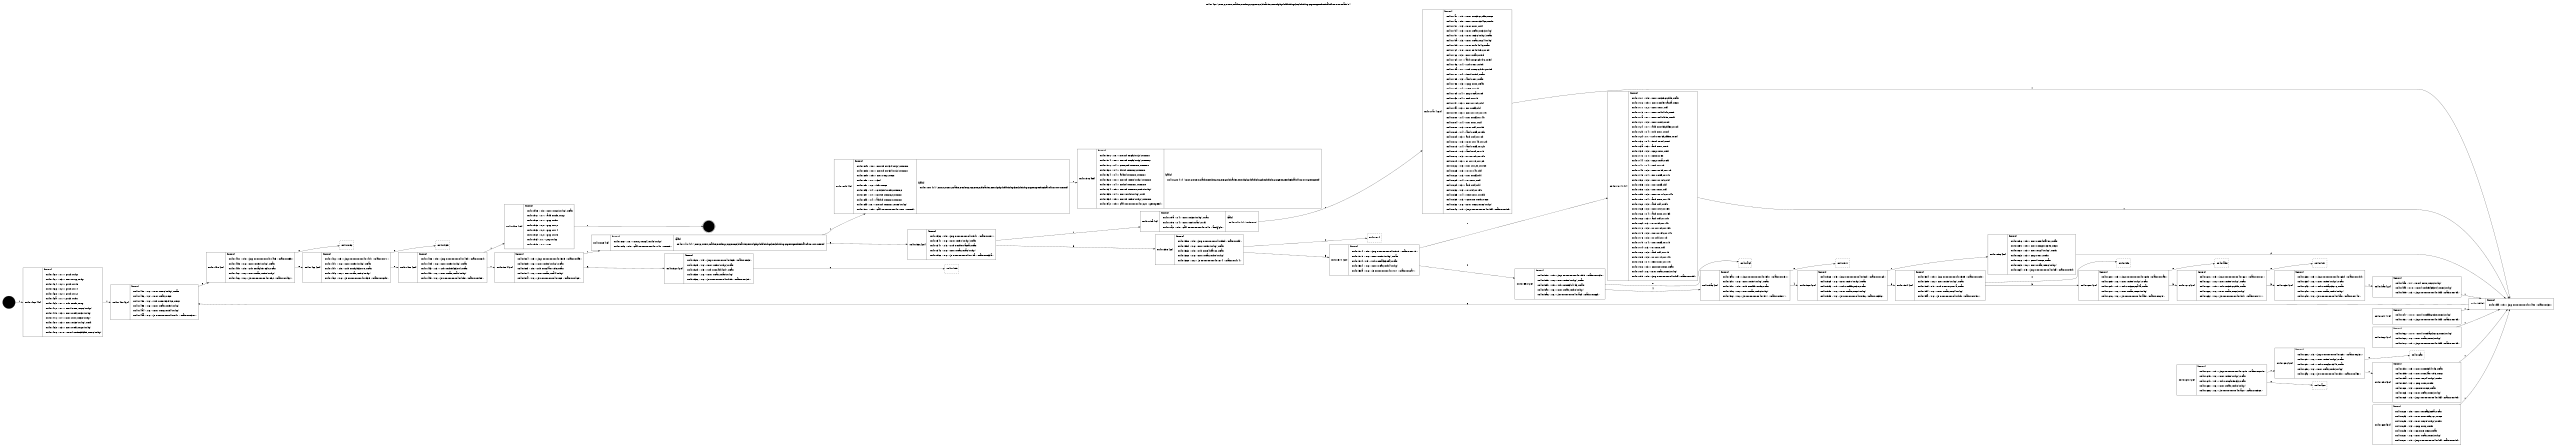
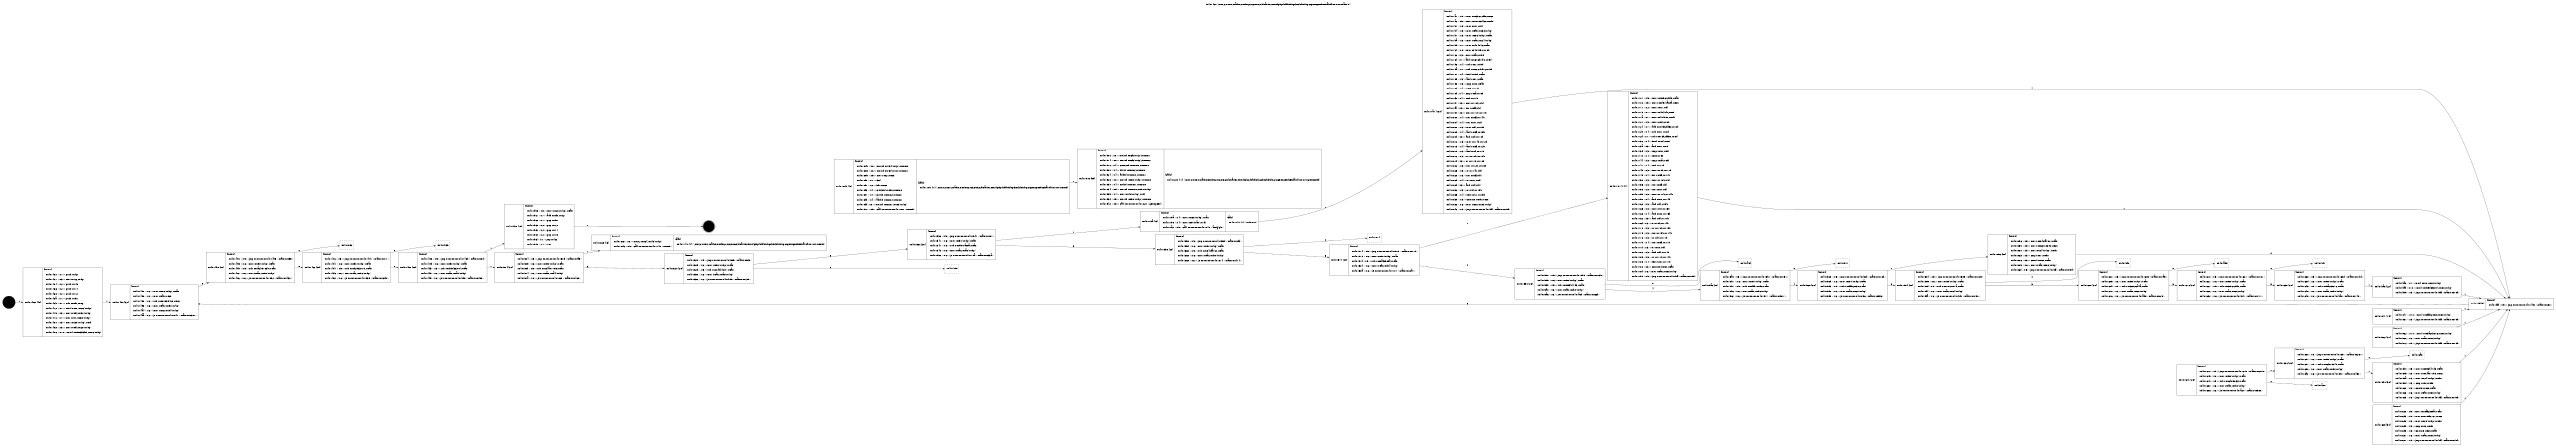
(842, 224) -> none
(866, 244) -> (830, 257)
